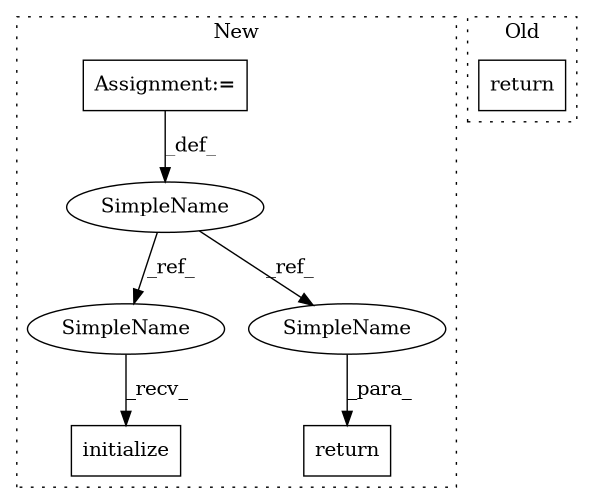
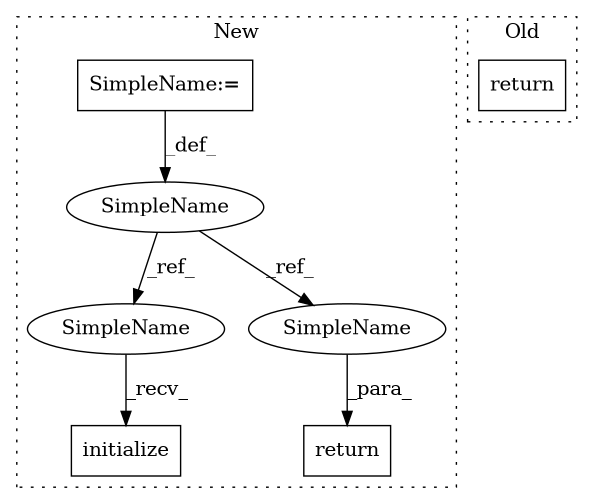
(165, 85) -> (165, 85)
